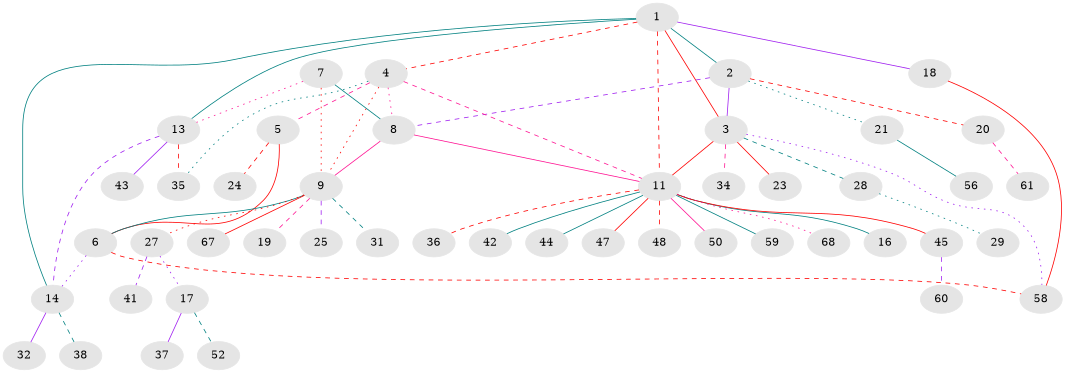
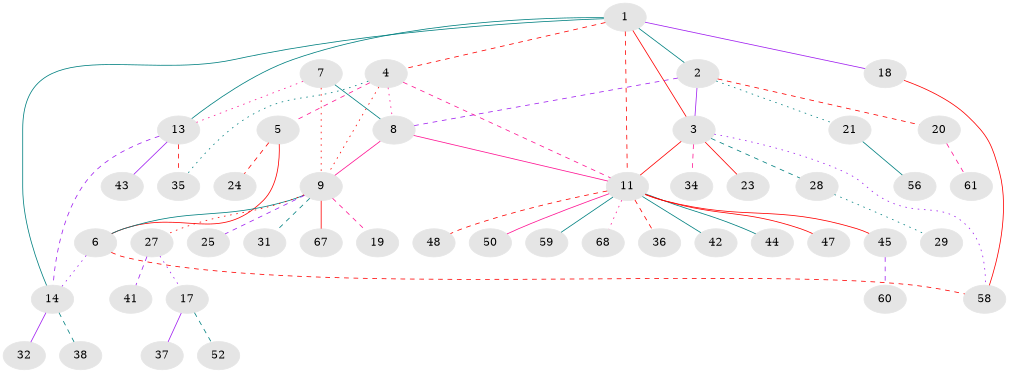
(885, 243) -> none
